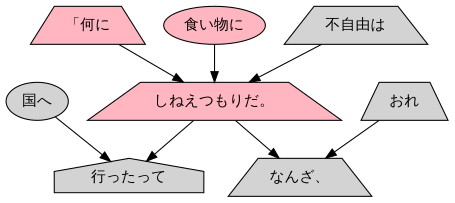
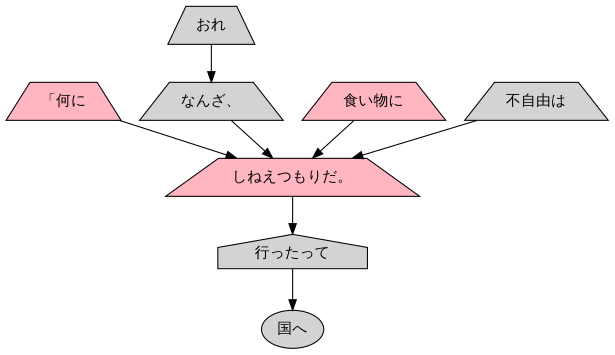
(215, 25) -> (374, 101)
(79, 136) -> (293, 284)
(253, 136) -> (248, 136)
